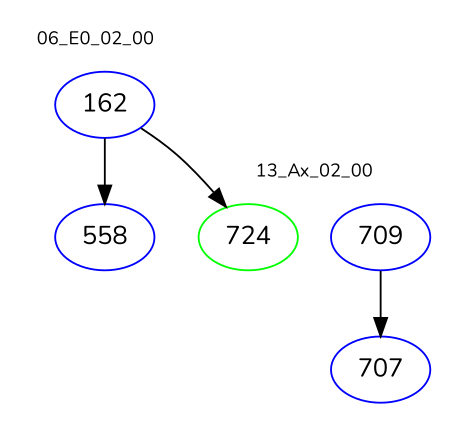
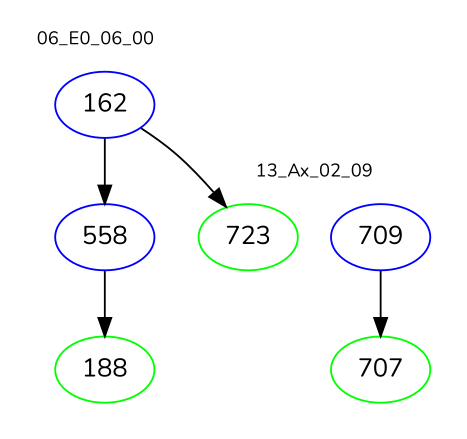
(96, 40) -> (96, 40)
(314, 172) -> (314, 172)
(248, 237) -> (248, 237)
none -> (105, 370)
(381, 370) -> (381, 370)
